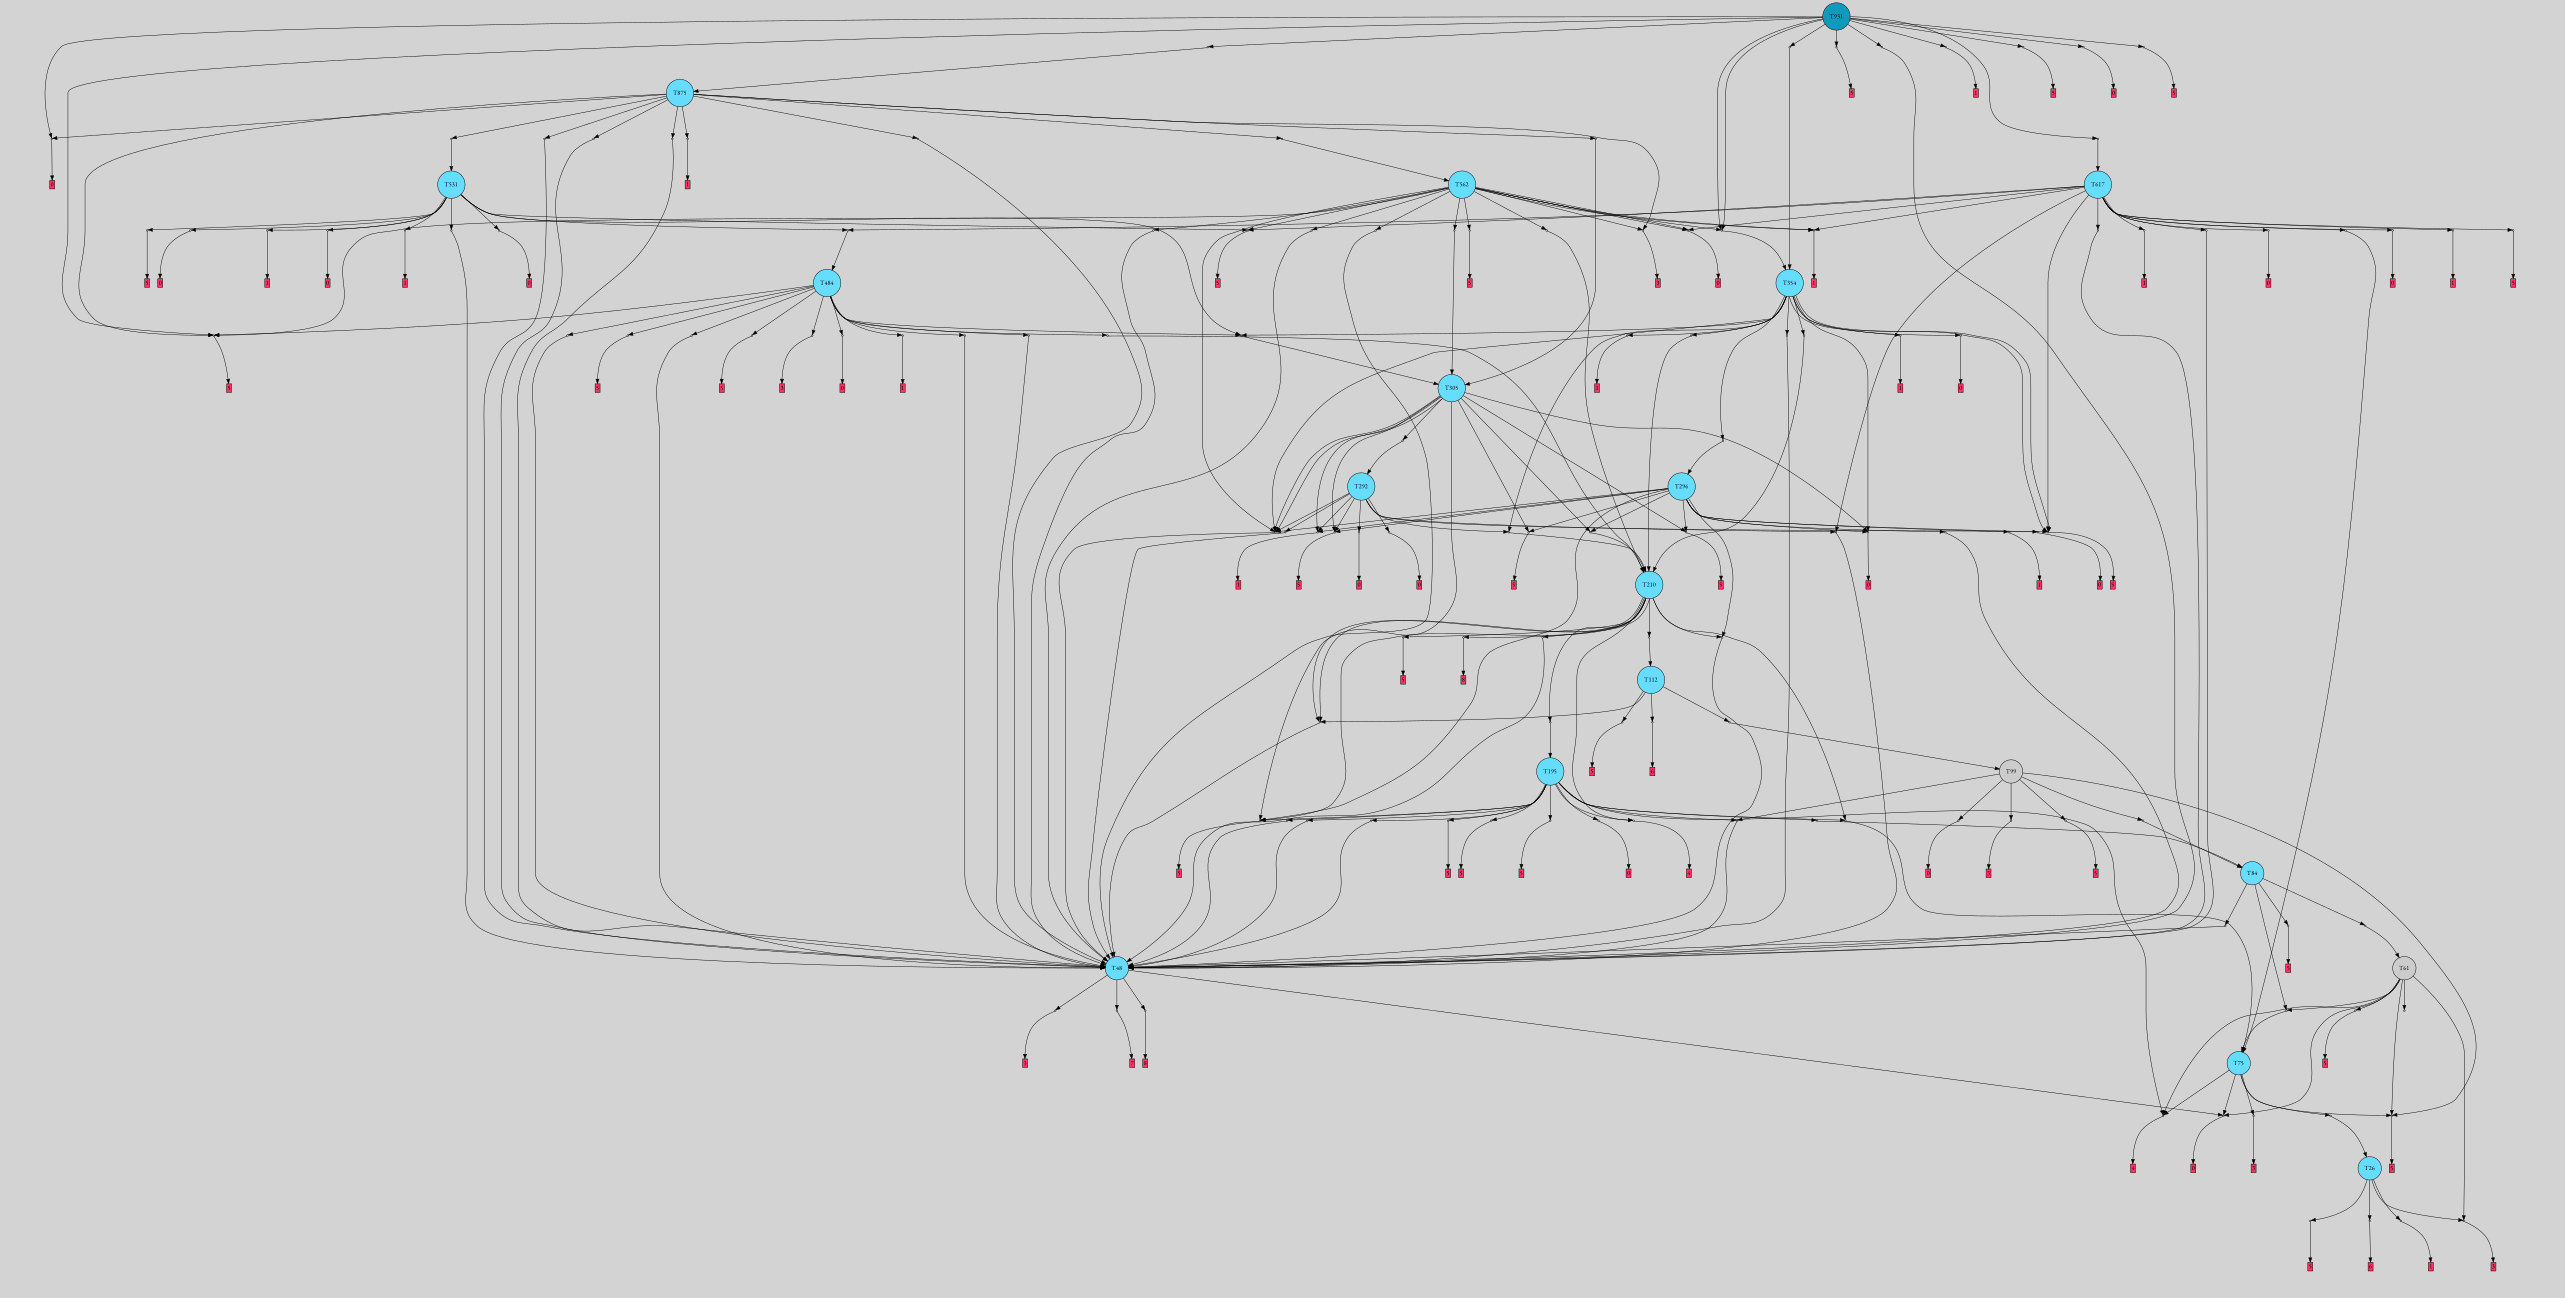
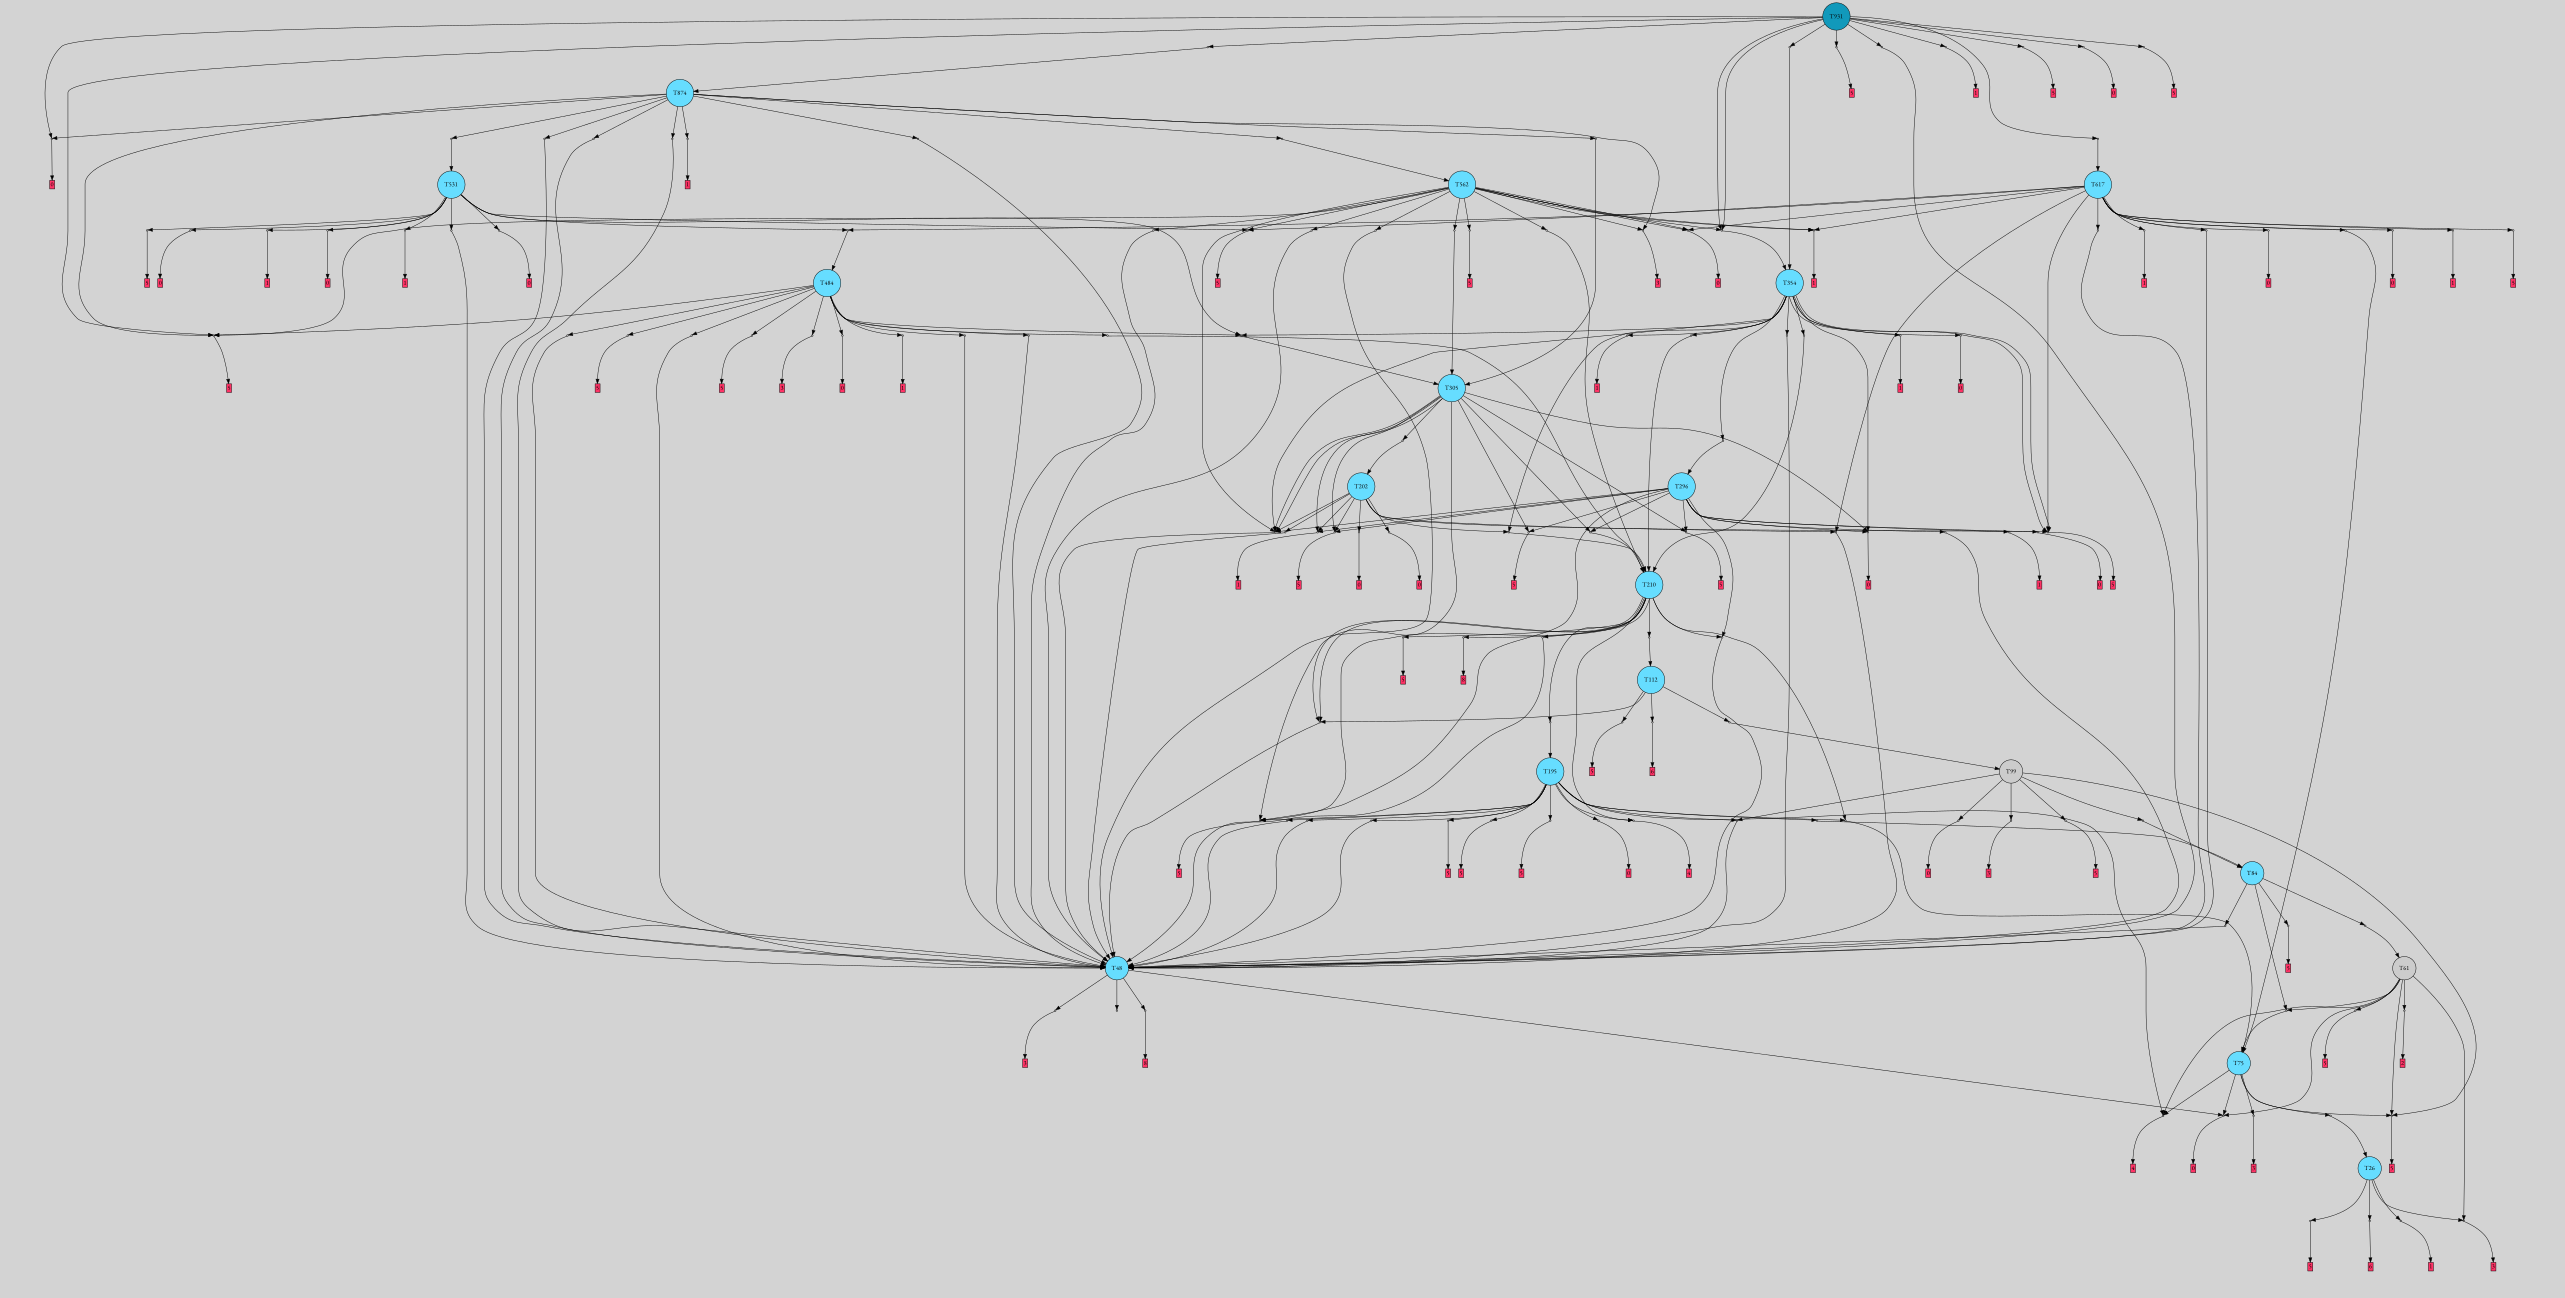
(680, 93) -> (680, 93)
(1361, 486) -> (1361, 486)
(1132, 1063) -> none
none -> (2403, 1063)
